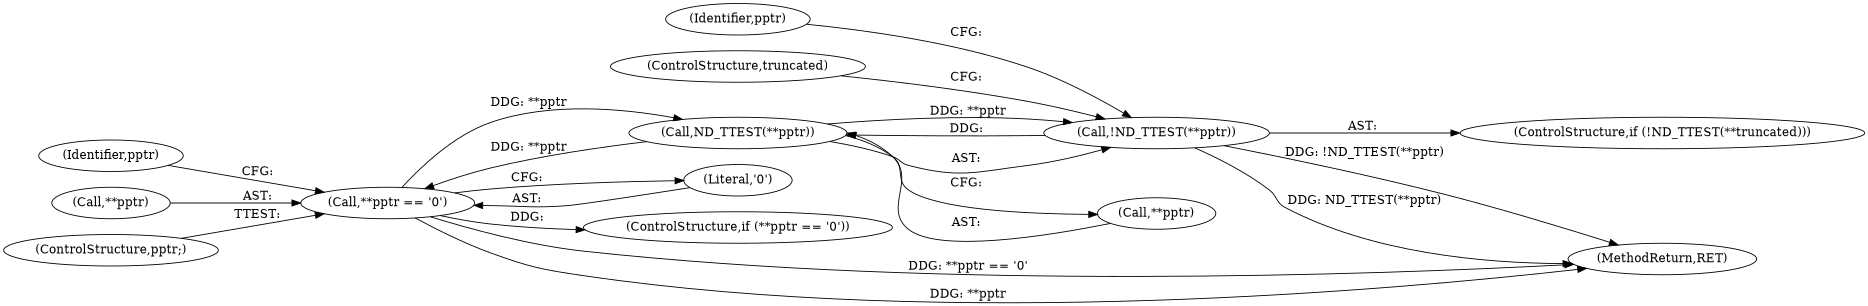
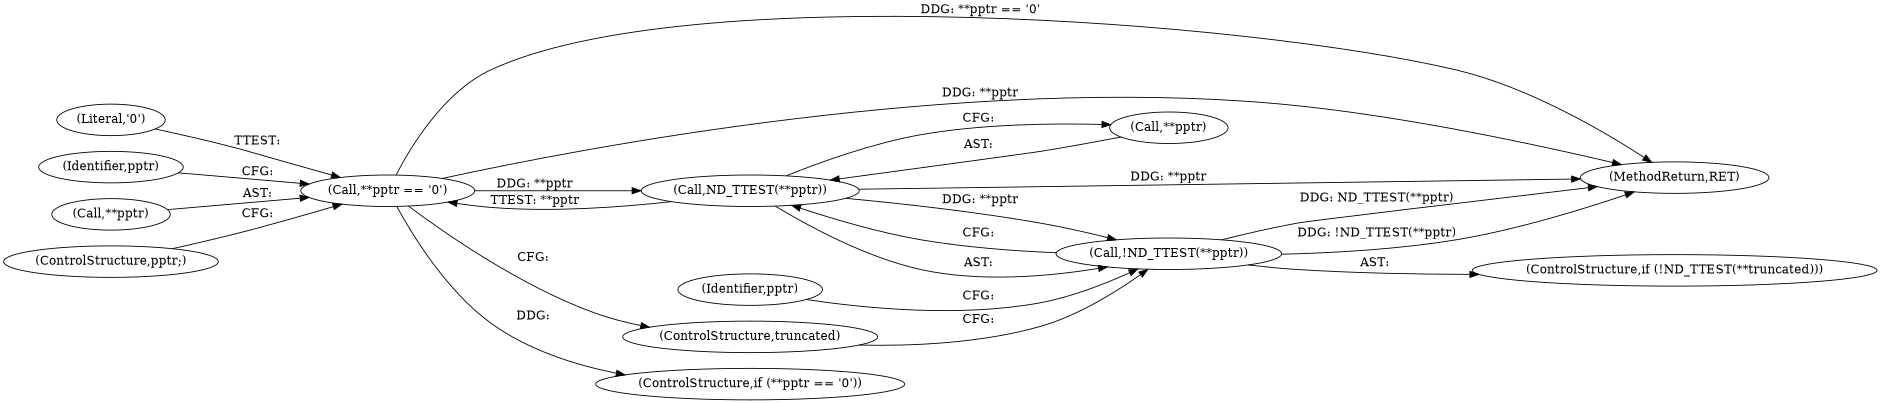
(968, 129) -> (981, 233)
(529, 147) -> (535, 201)
(565, 184) -> (519, 278)
none -> (1215, 184)
(529, 199) -> (260, 141)
(260, 215) -> (260, 214)
